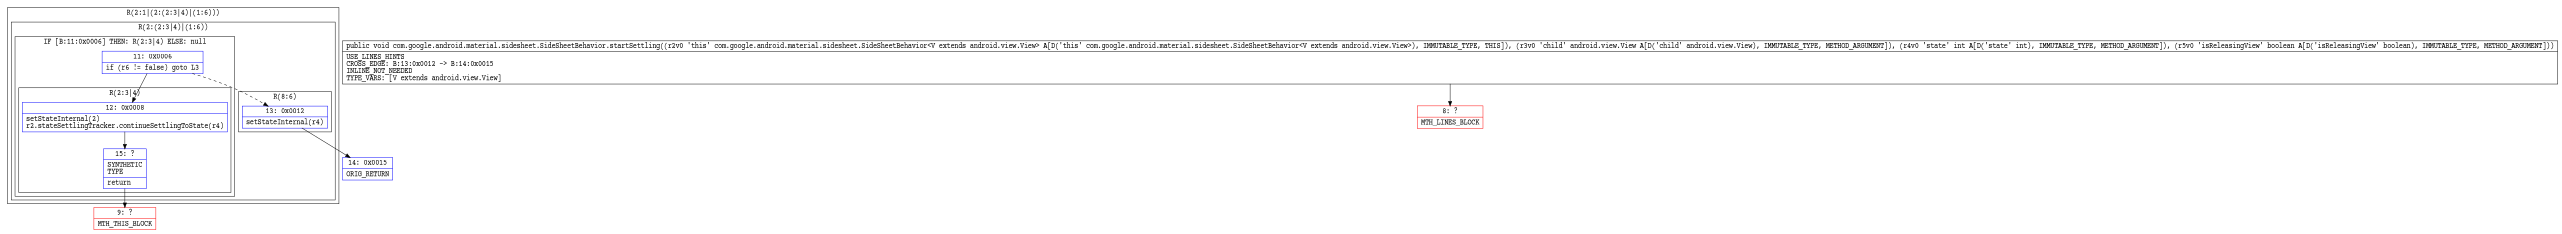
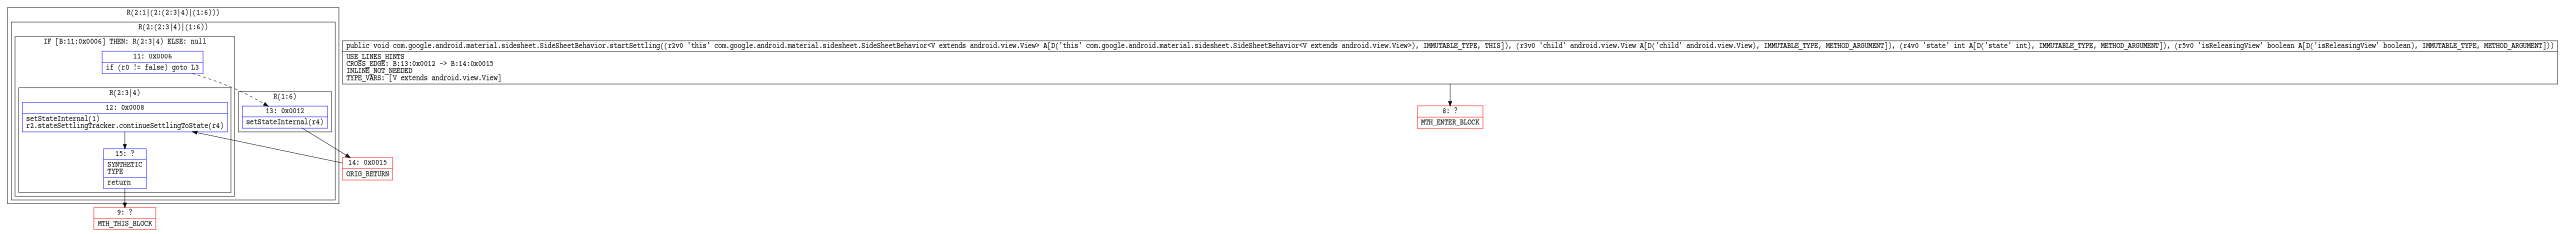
(153, 68) -> (153, 68)
(141, 85) -> (270, 148)
(285, 97) -> (285, 97)
(63, 119) -> (63, 119)
(1450, 123) -> (1450, 123)
(368, 169) -> (368, 169)
